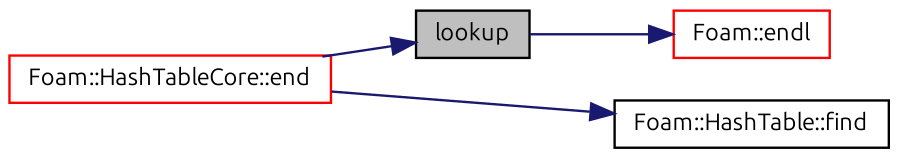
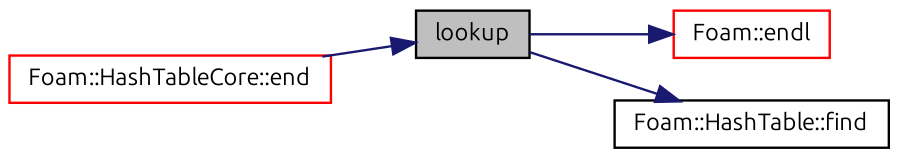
(461, 102) -> (594, 73)
